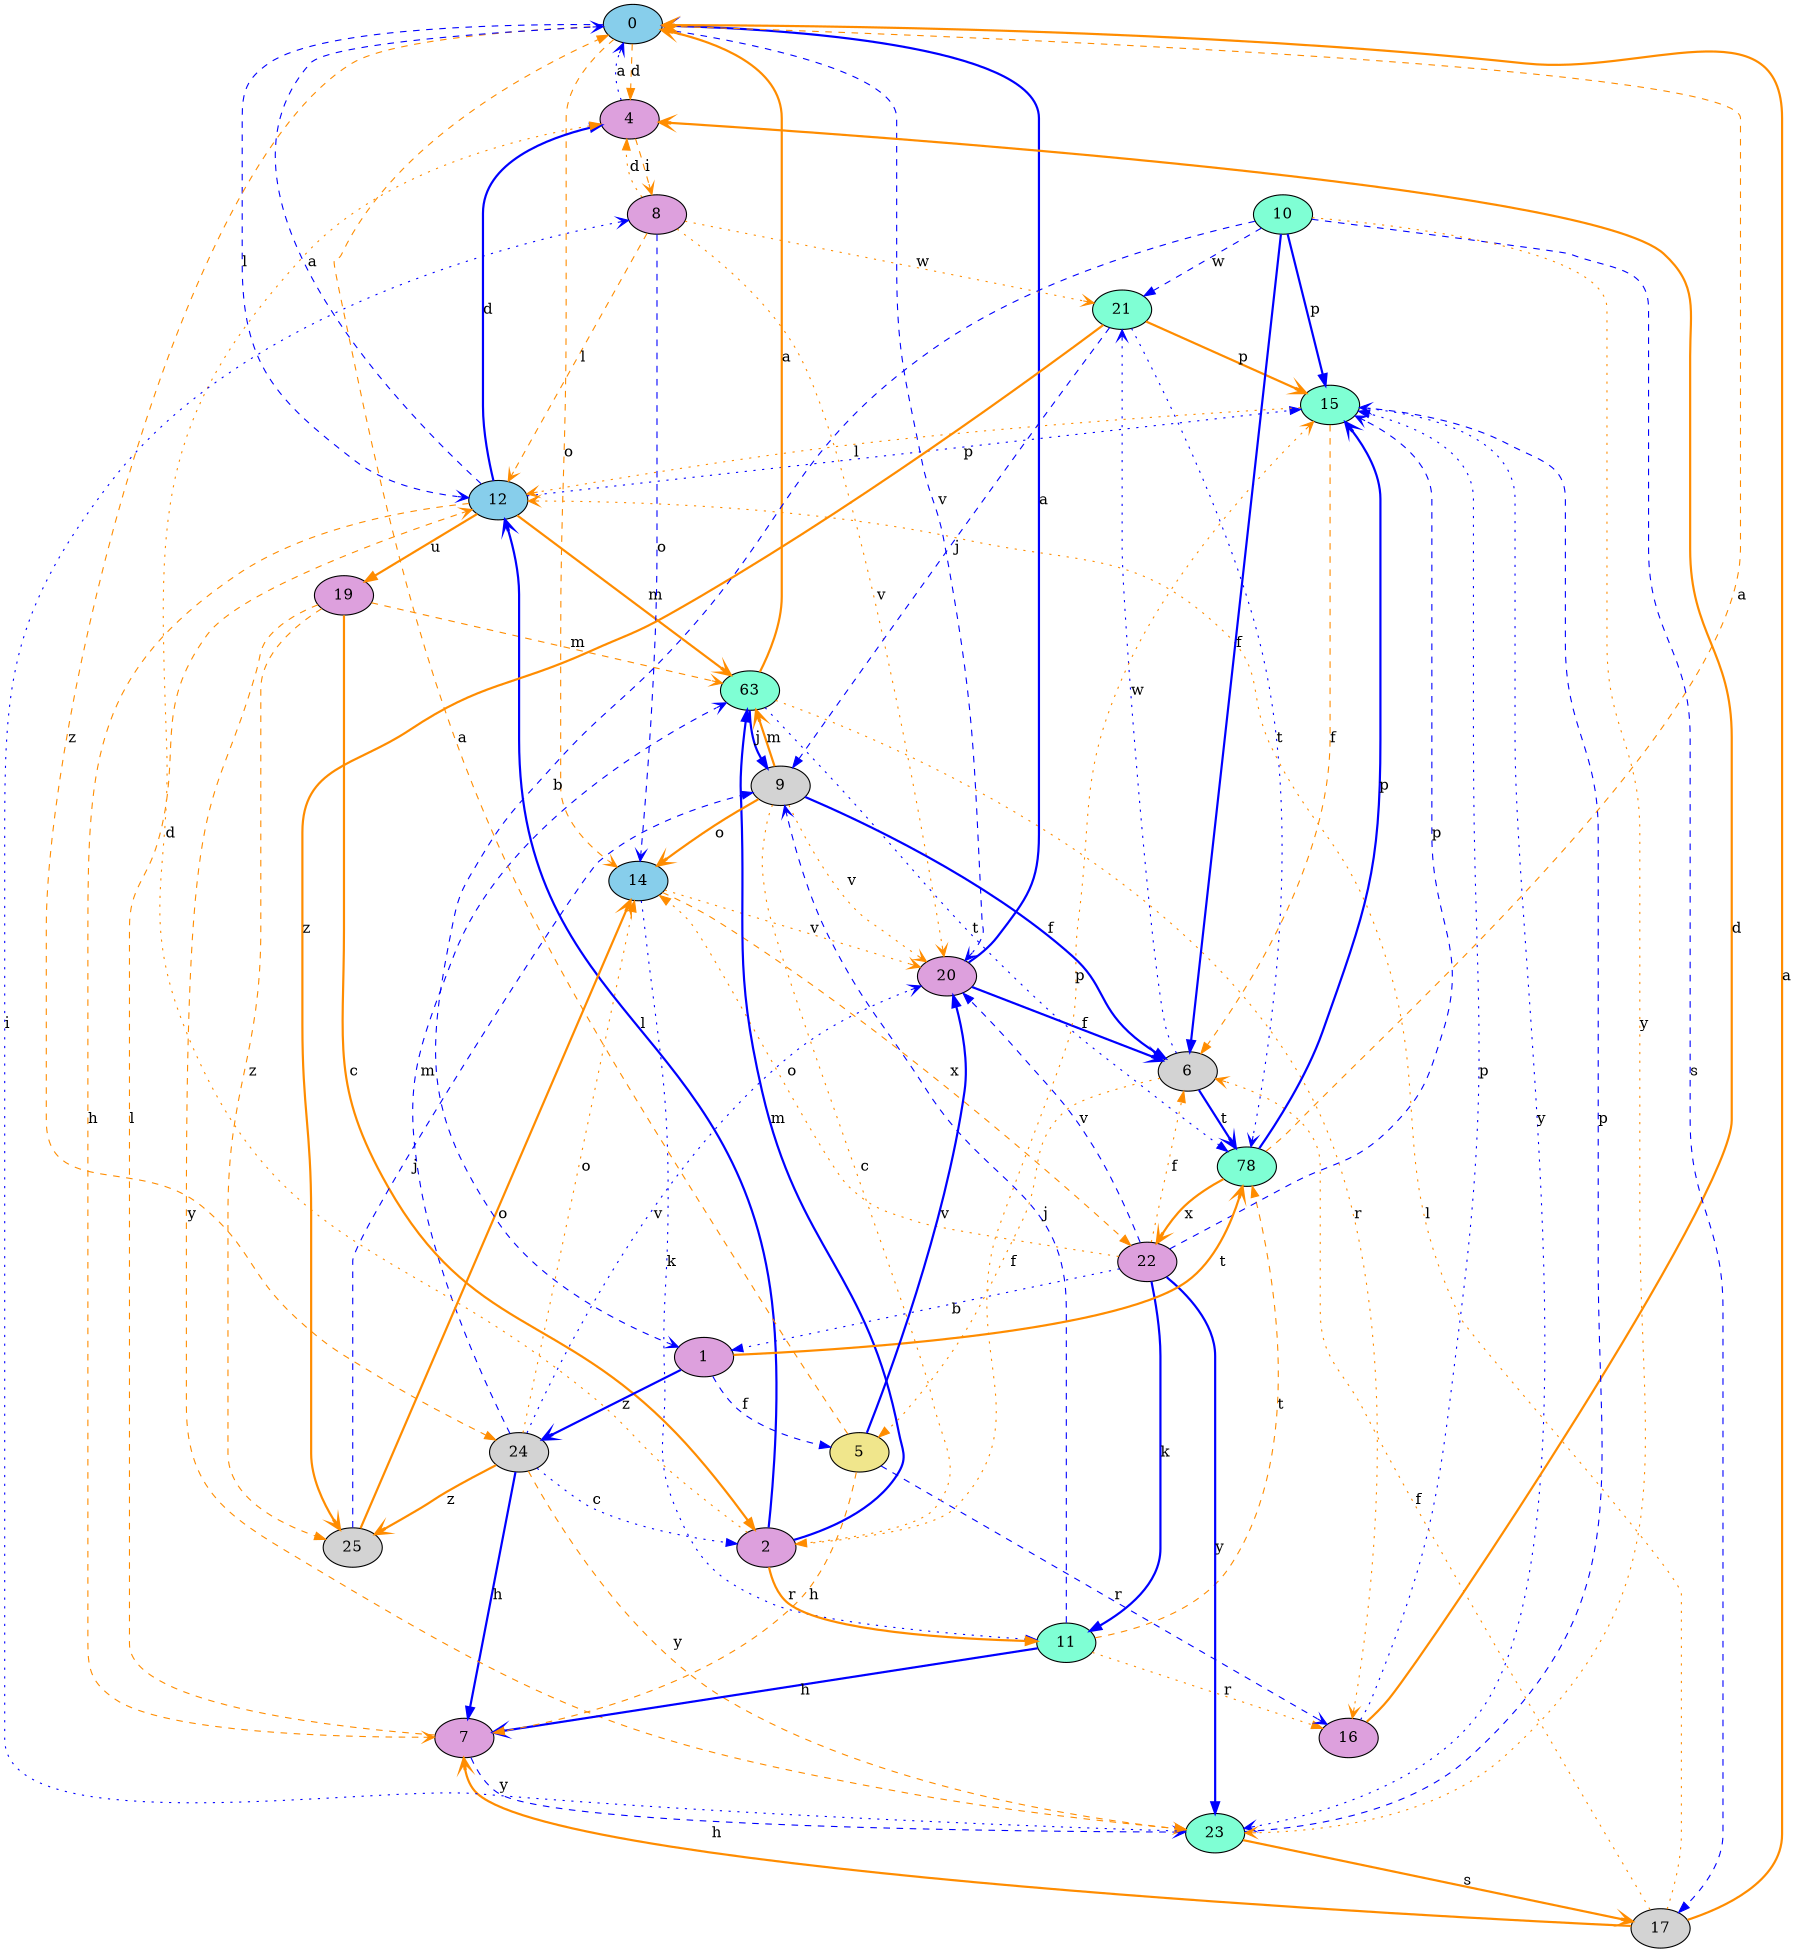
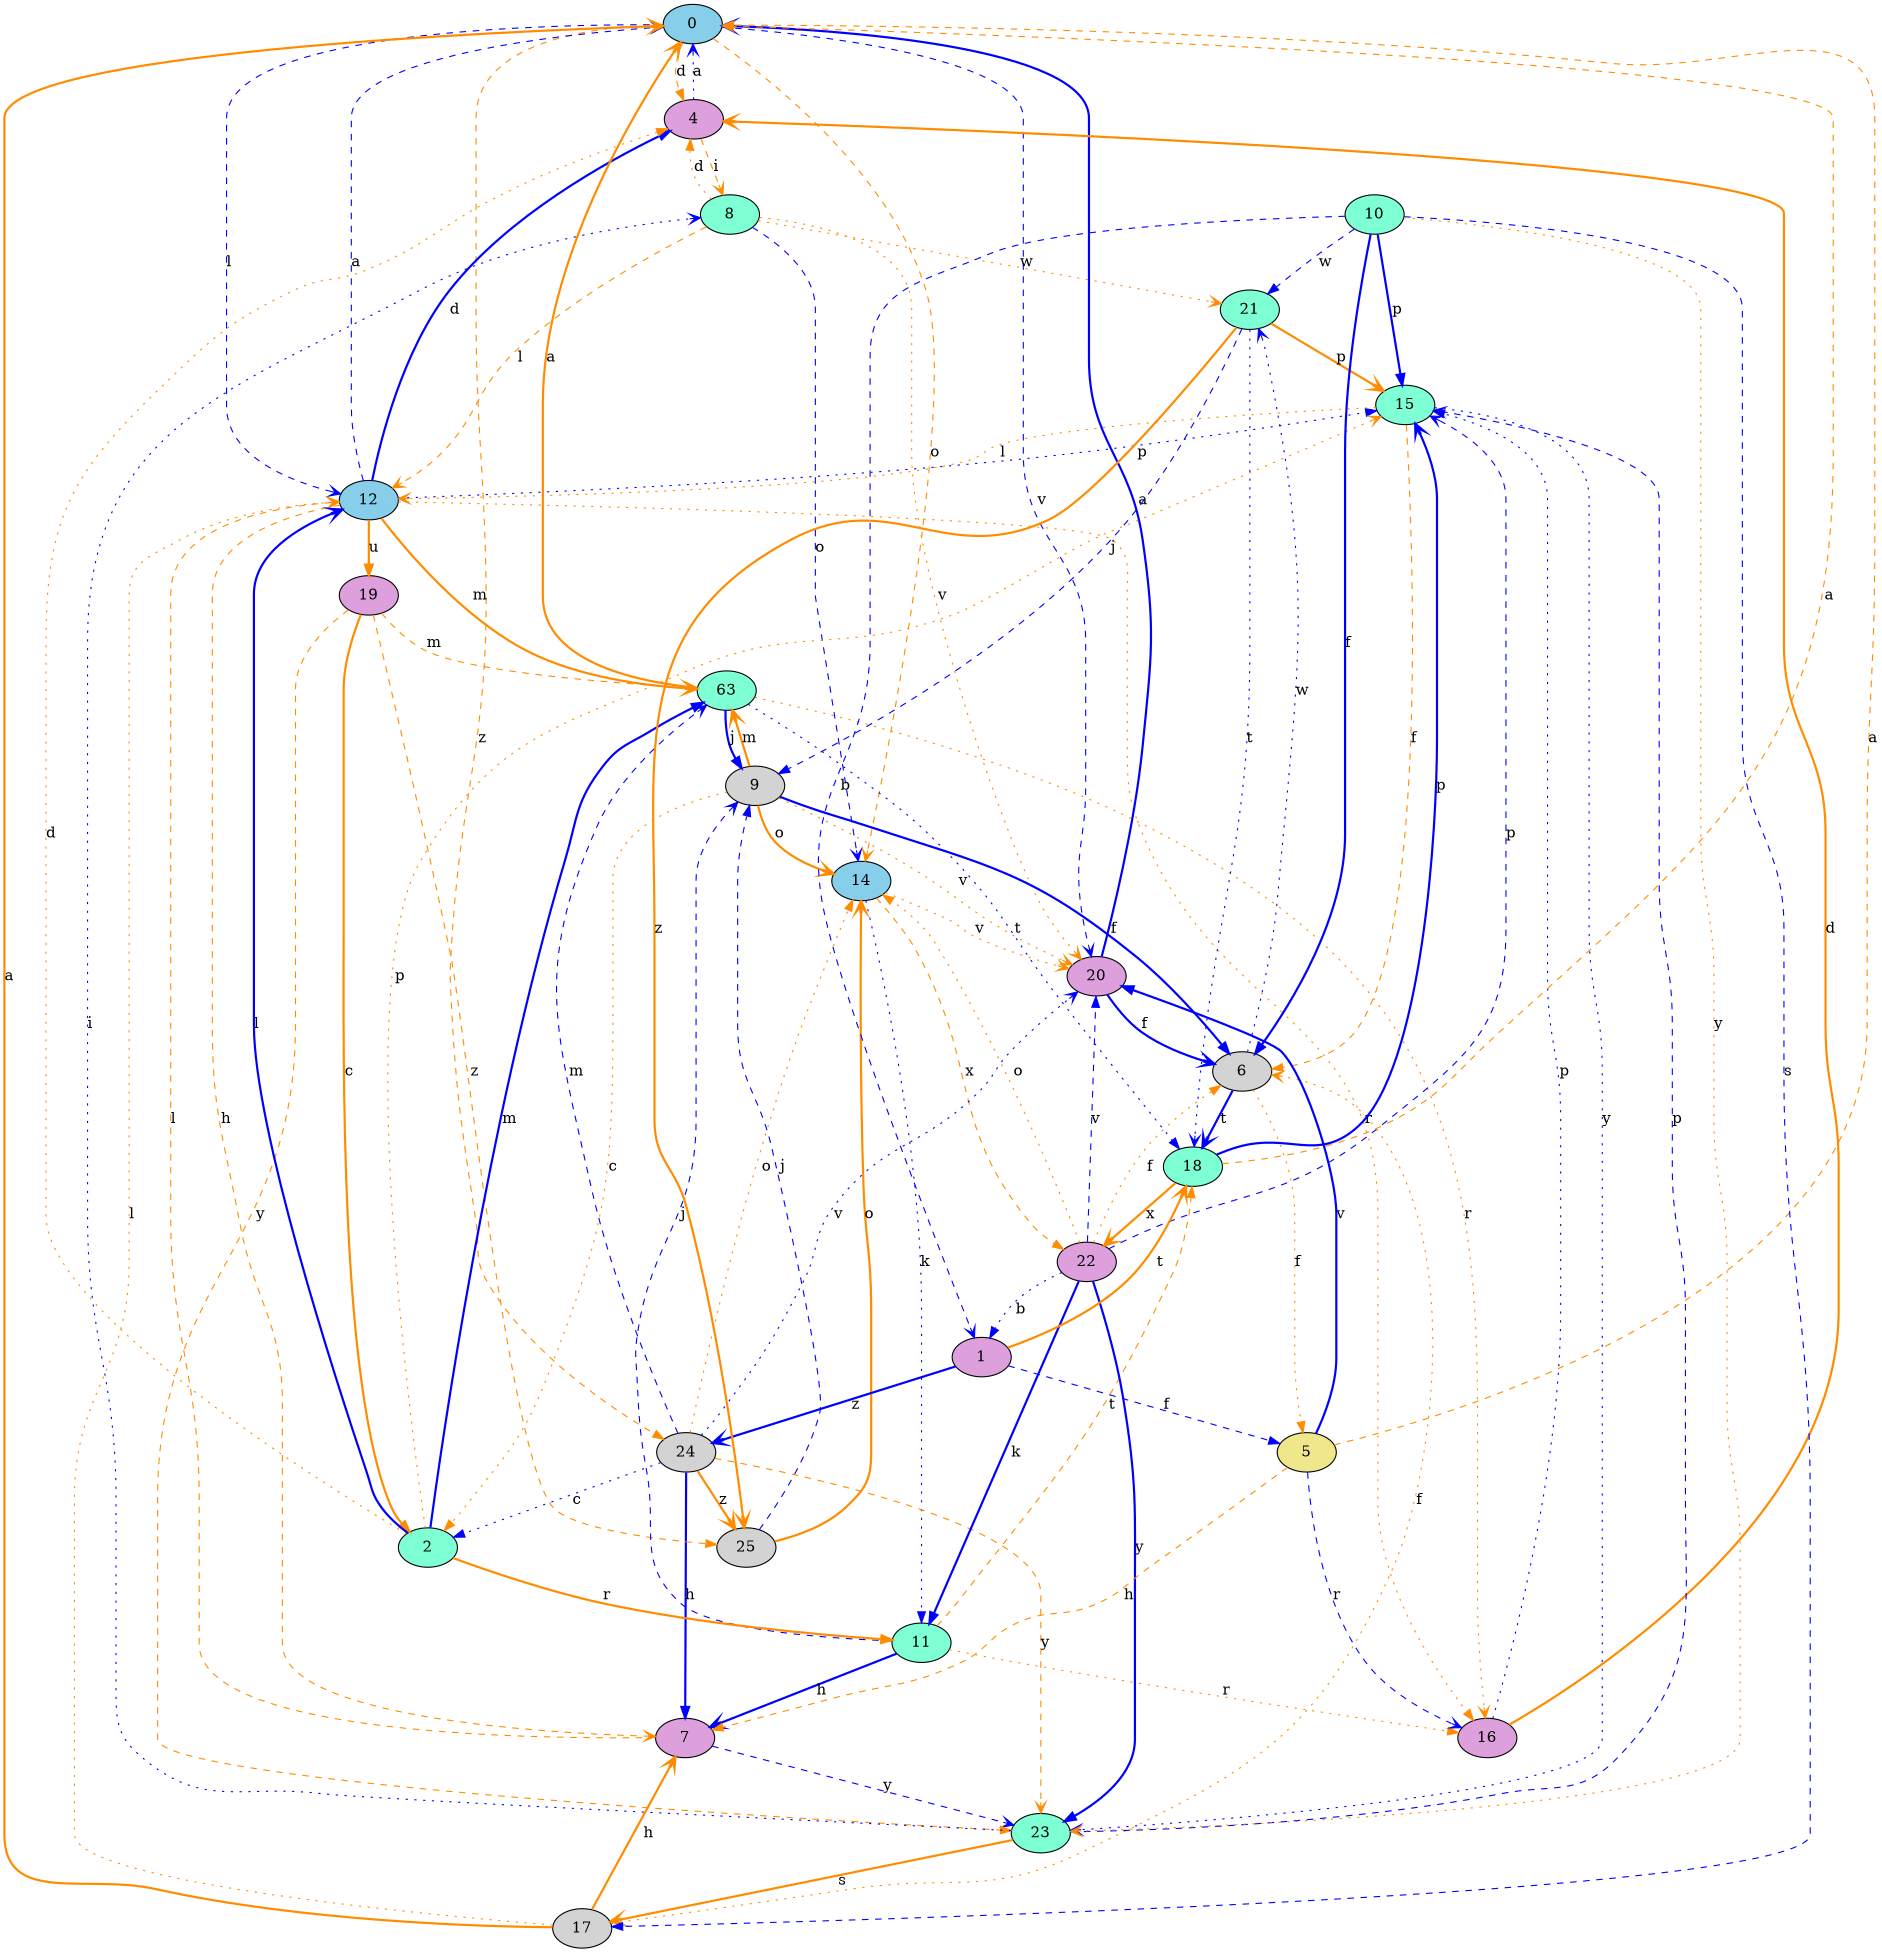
(657, 215) -> (730, 215)
none -> (1128, 767)
(1247, 1167) -> (1193, 1167)
(766, 1548) -> (428, 1548)
